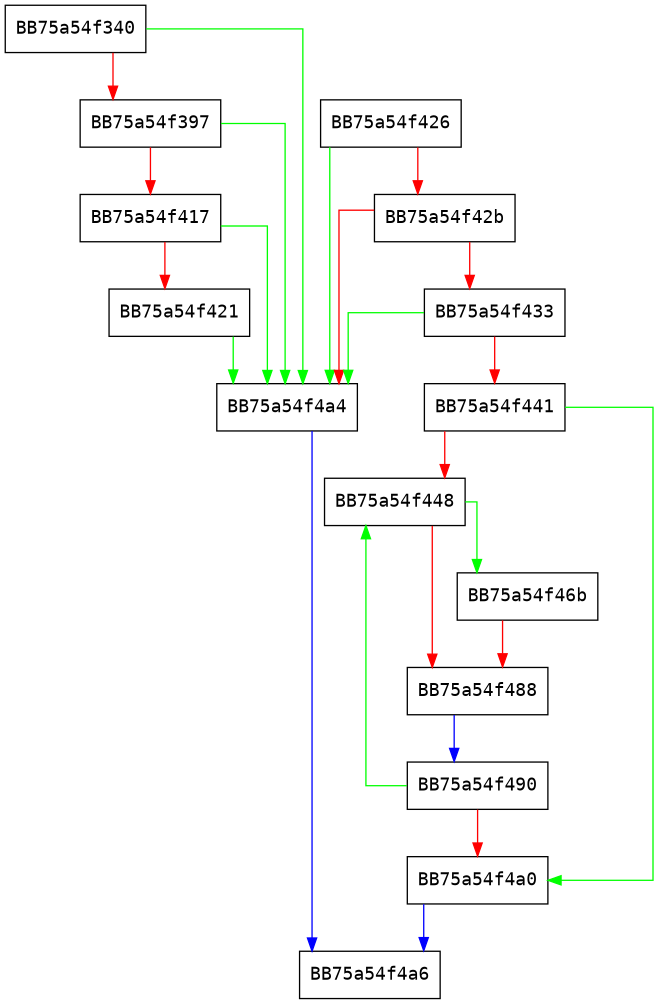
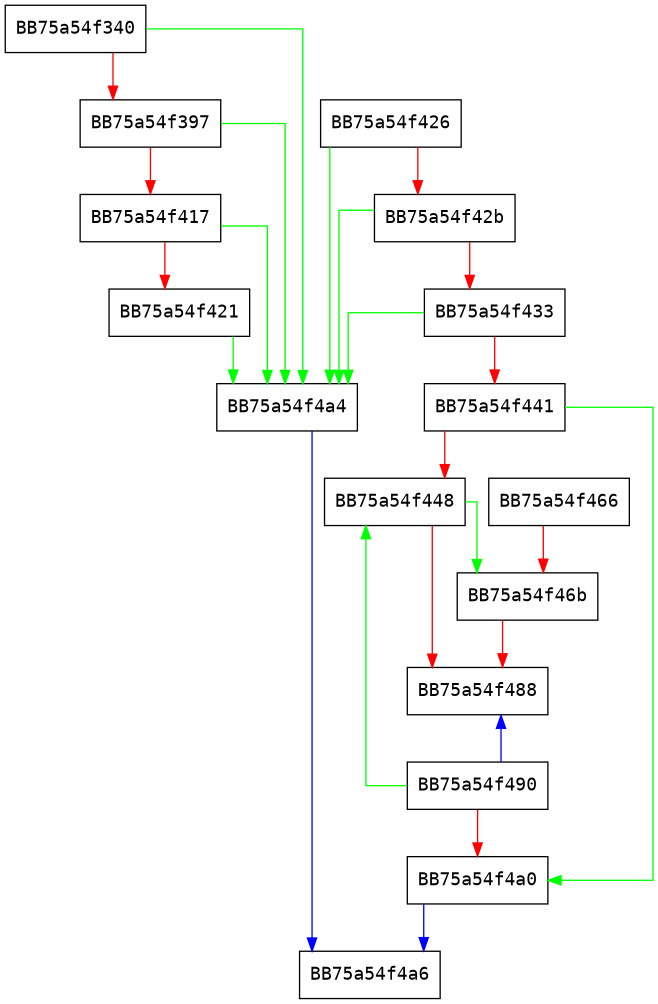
(339, 273) -> (339, 273)
none -> (559, 502)
(454, 732) -> (501, 745)
